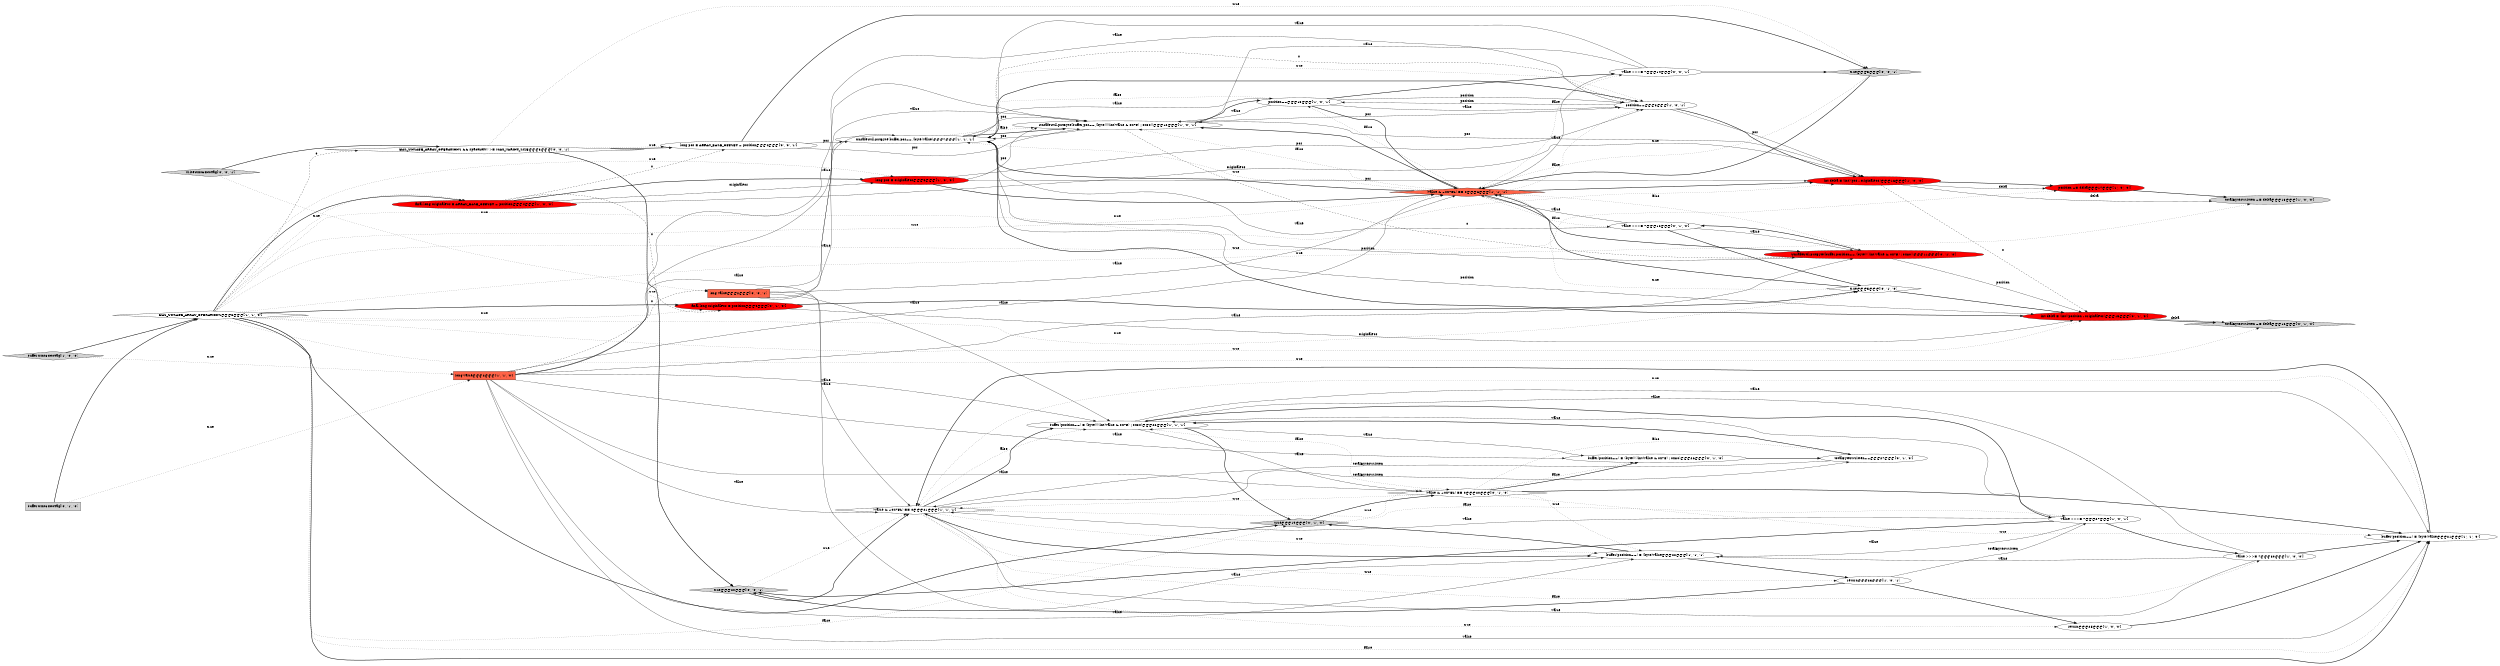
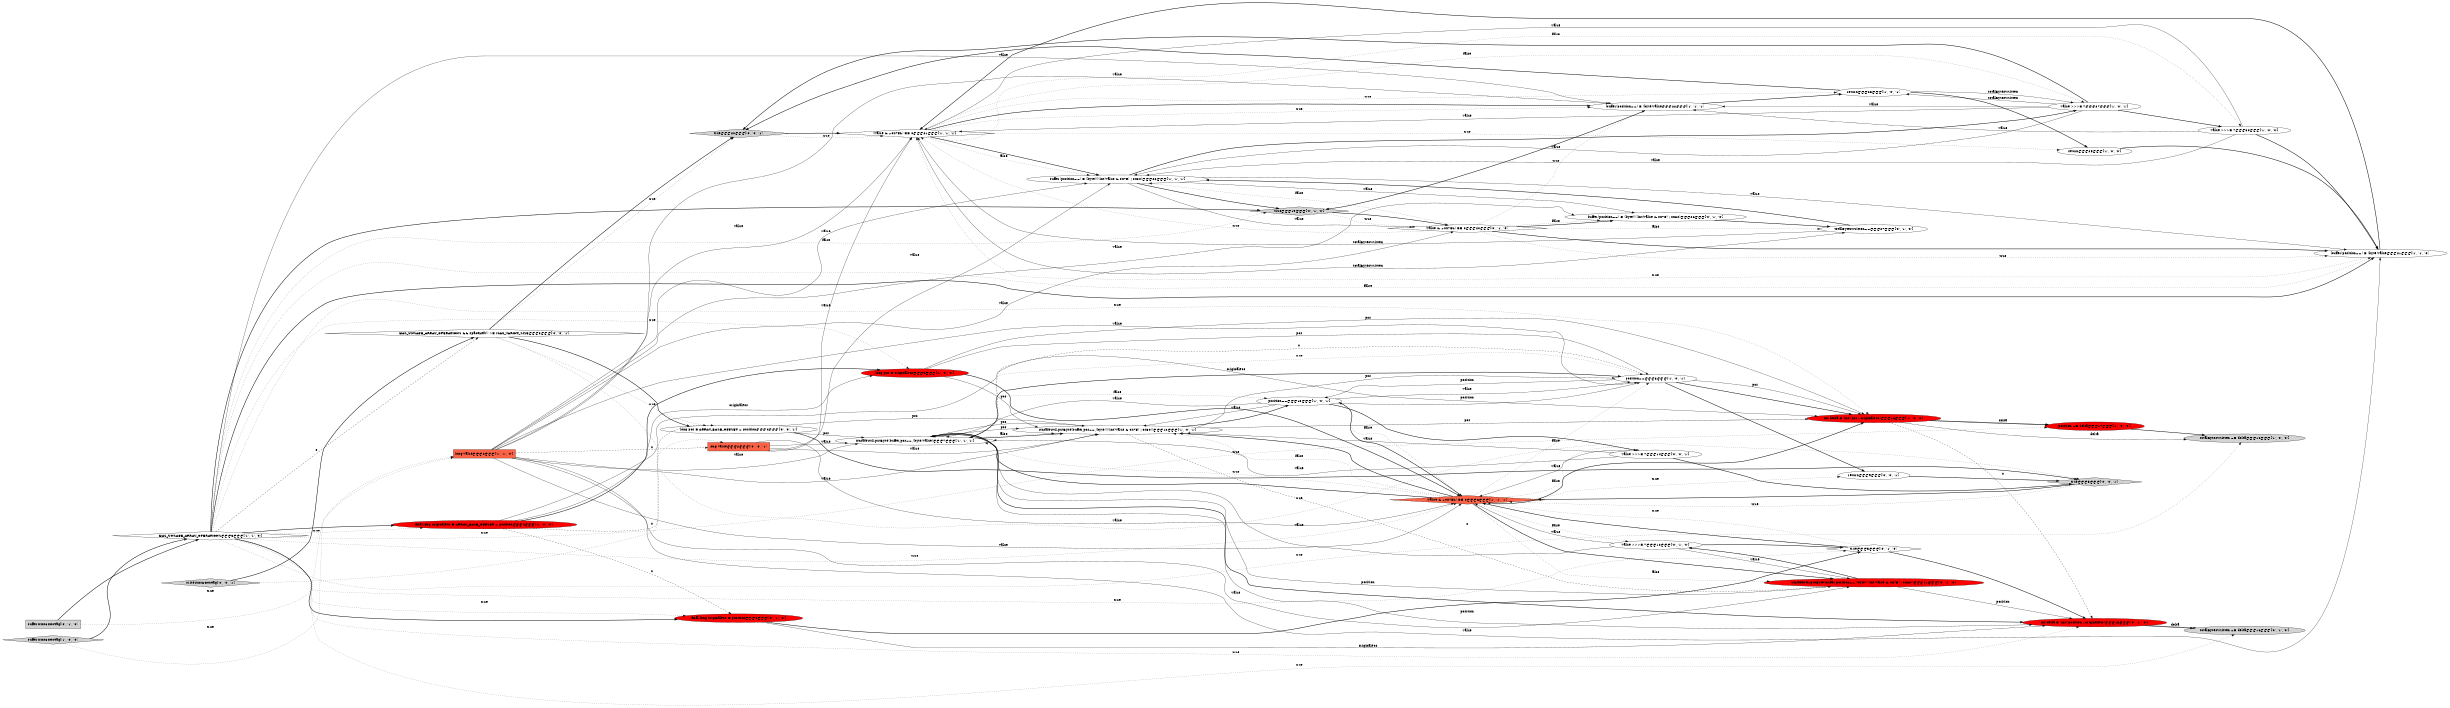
none -> (1983, 99)
(2270, 324) -> (2245, 630)
none -> (1874, 475)
(1045, 608) -> (751, 56)
